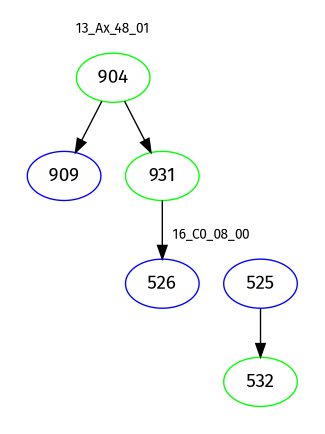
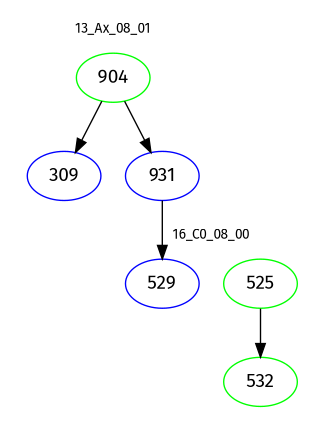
(113, 29) -> (113, 29)
(64, 176) -> (64, 176)
(162, 176) -> (162, 176)
(162, 284) -> (162, 284)
(261, 284) -> (261, 284)
